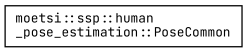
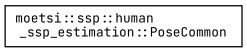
(124, 26) -> (124, 26)
